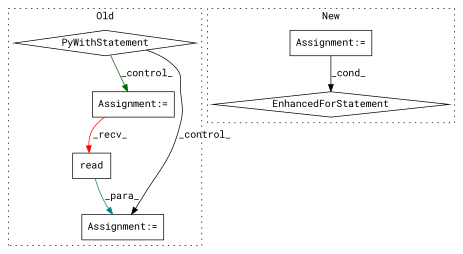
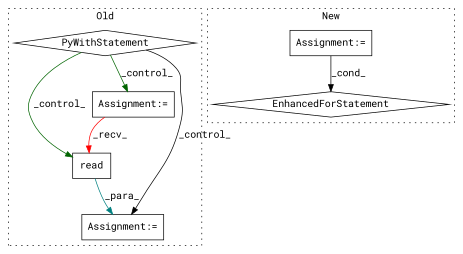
none -> (30, 99)
